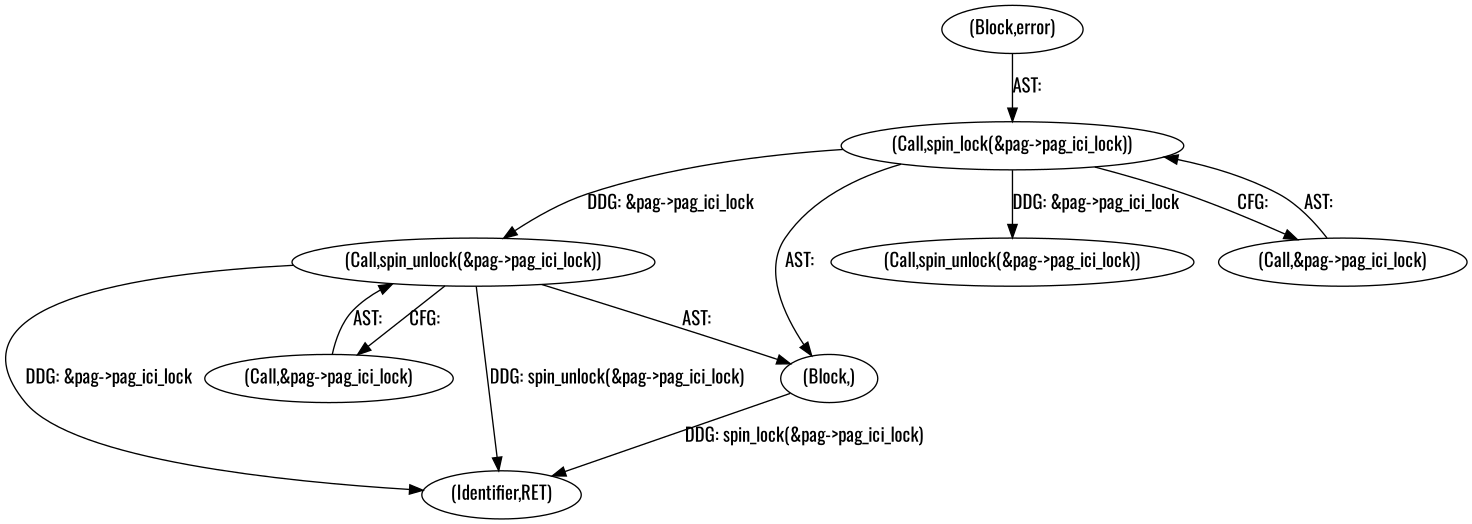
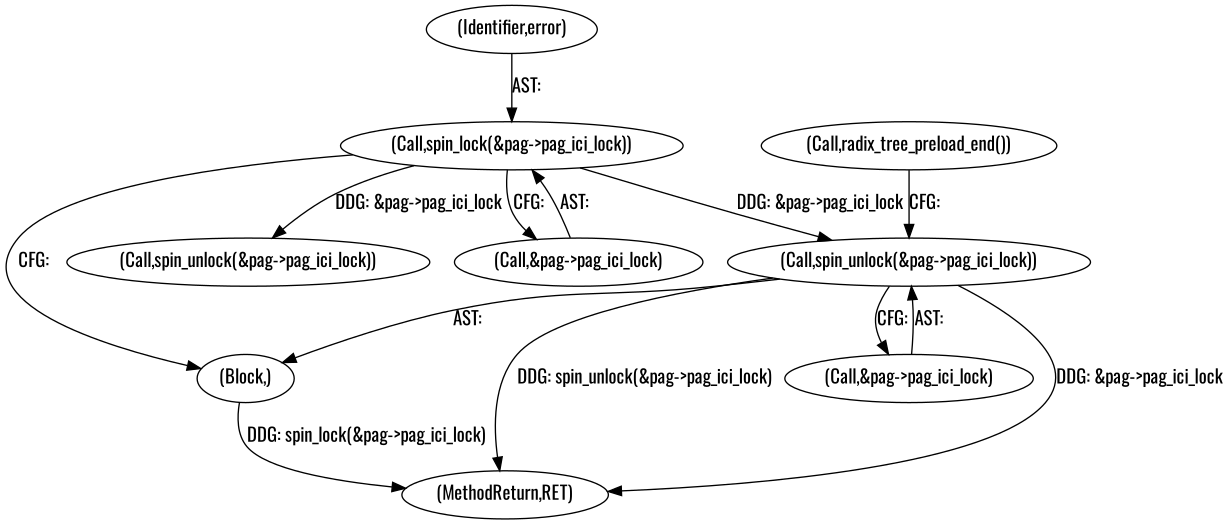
(1012, 29) -> (512, 29)
none -> (909, 146)
(802, 262) -> (36, 262)
(502, 495) -> (505, 495)
